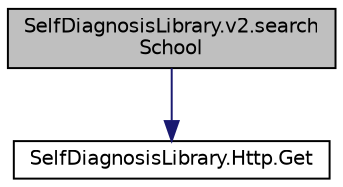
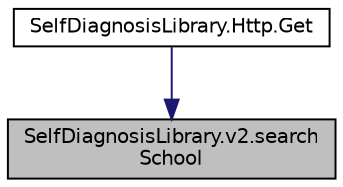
(172, 94) -> (172, 73)
